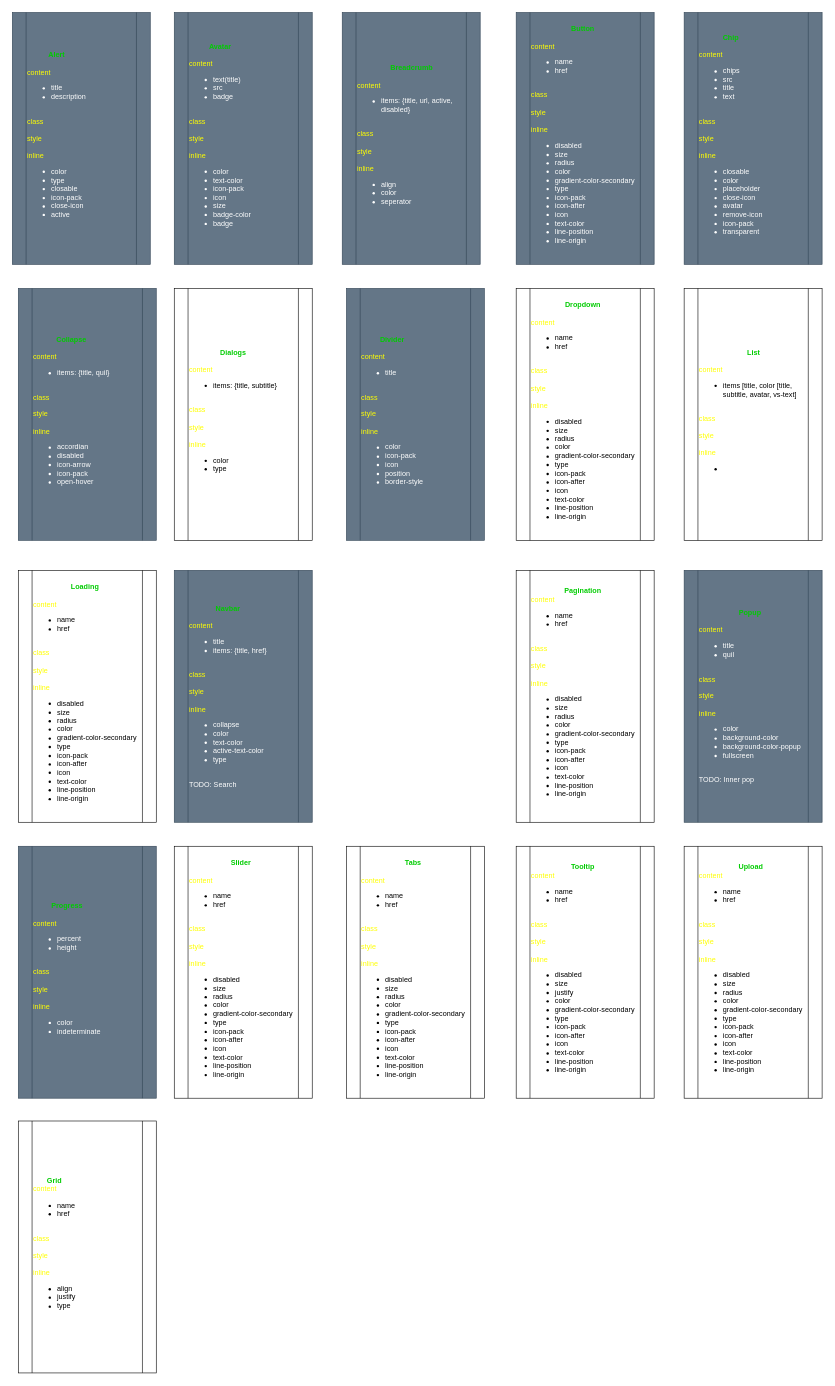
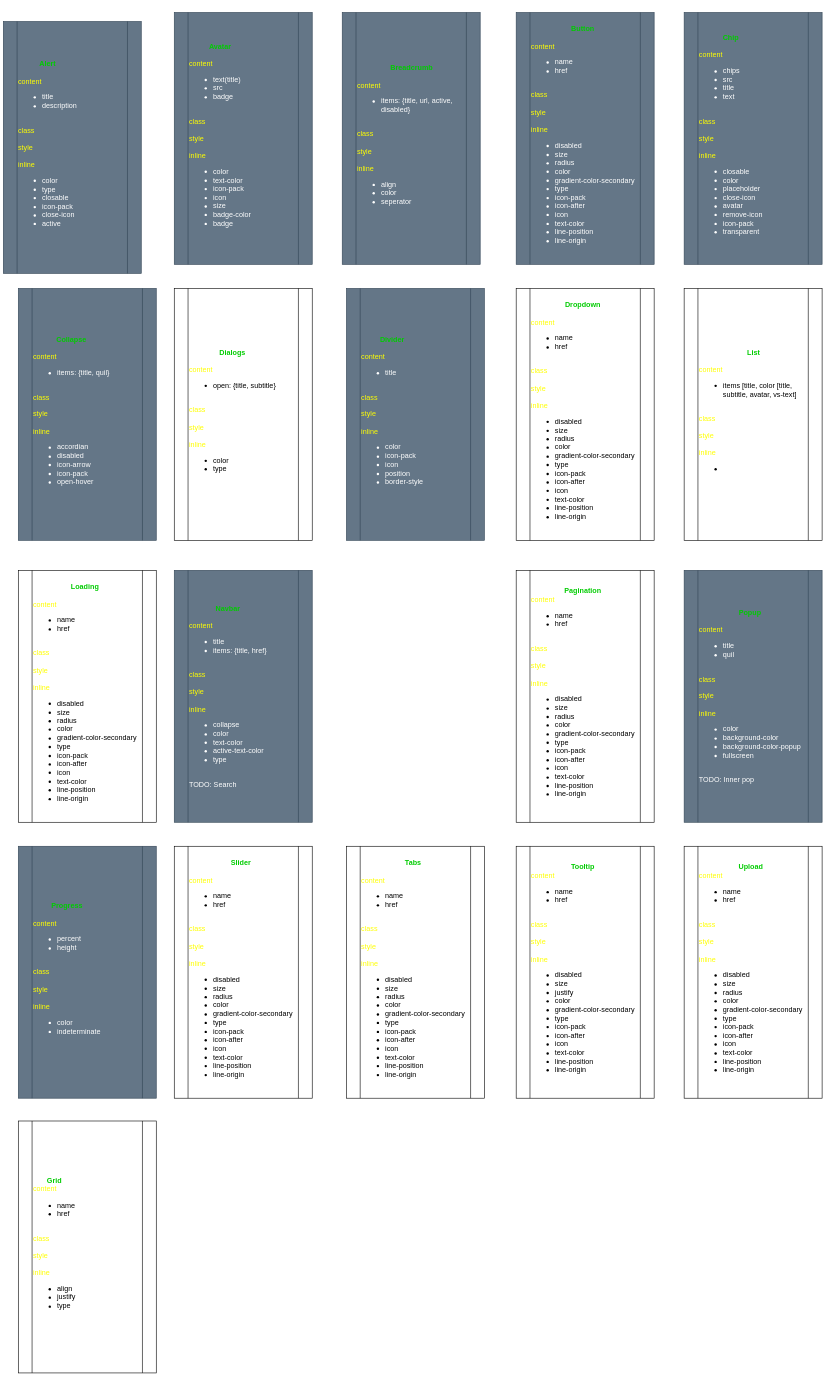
(81, 138) -> (72, 147)
(229, 414) -> (228, 414)
